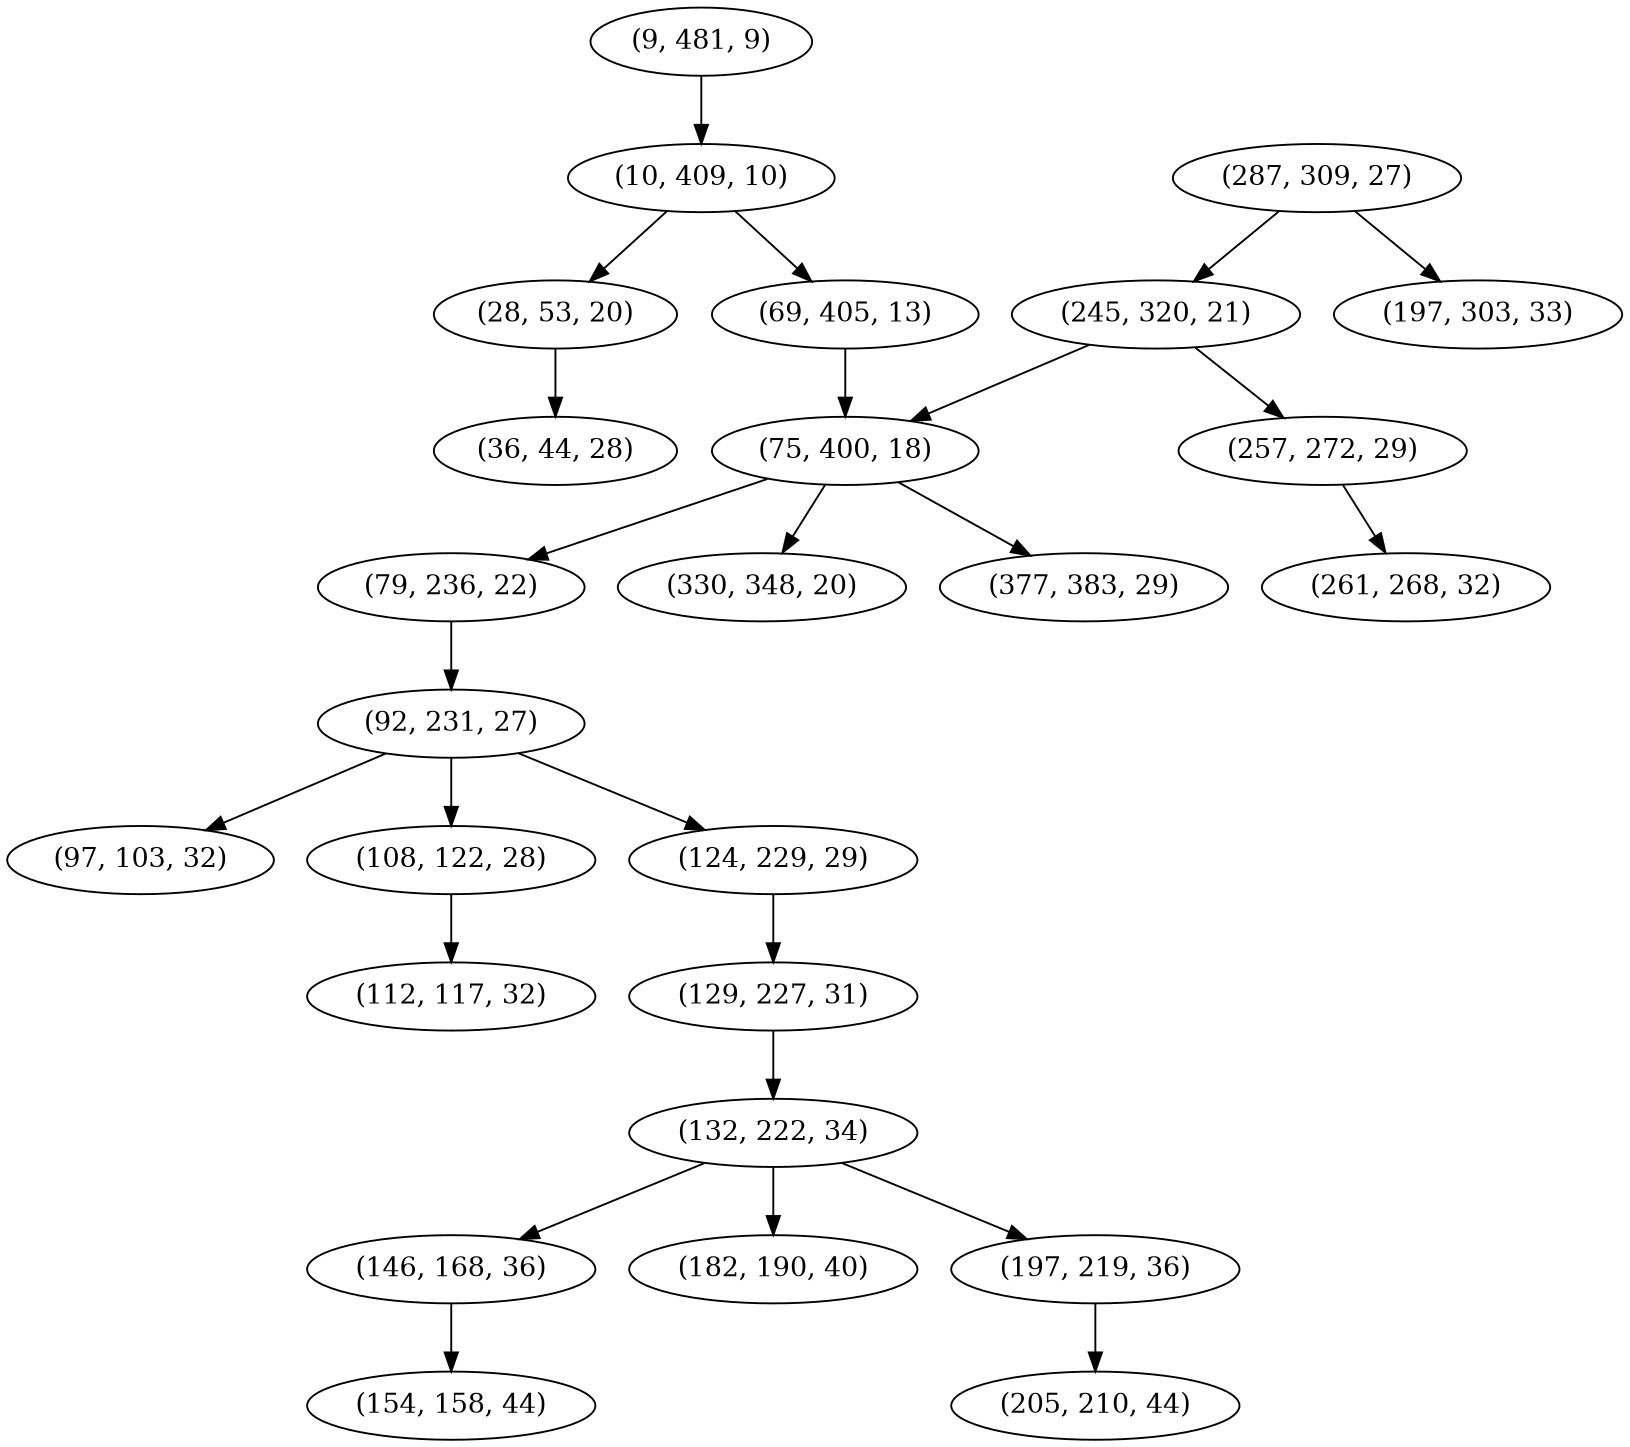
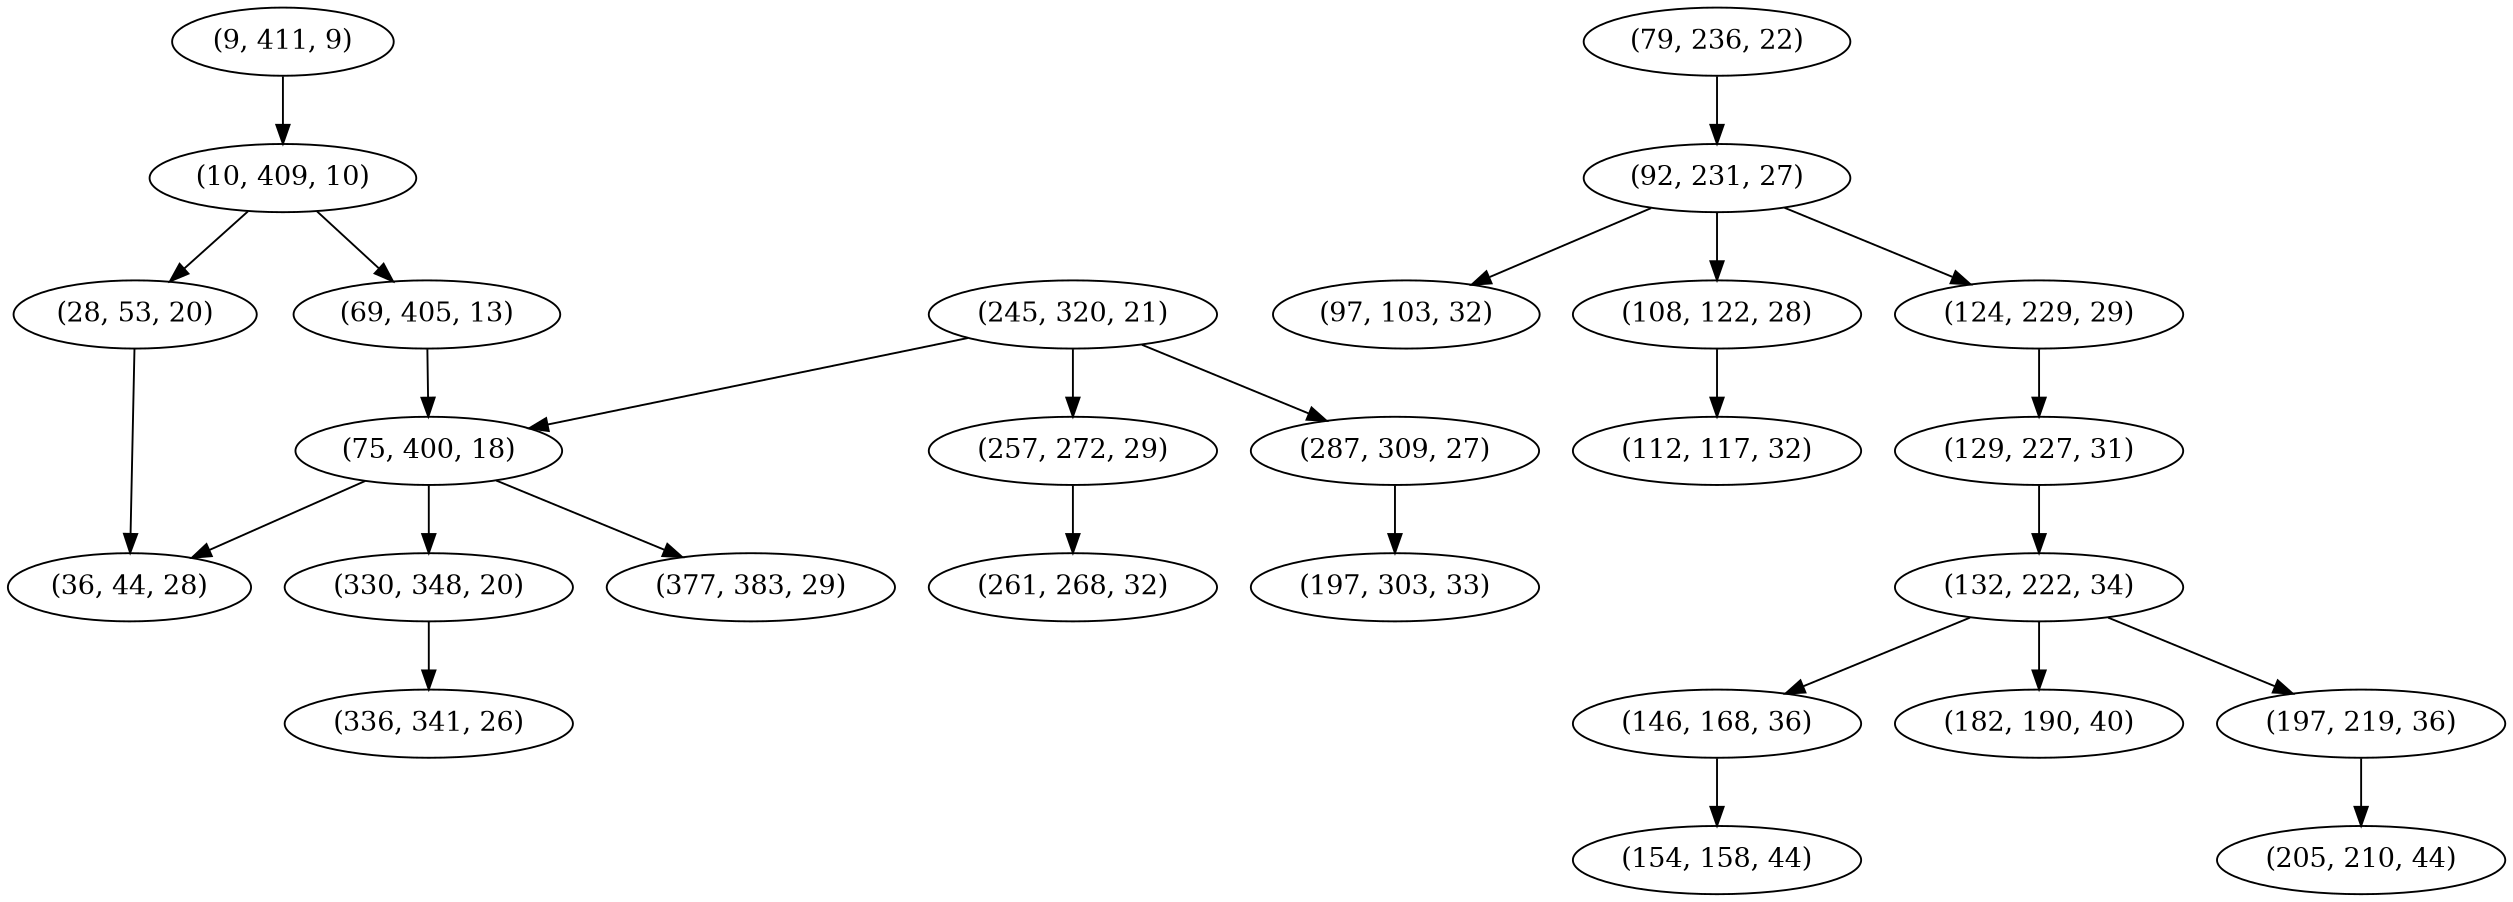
(701, 42) -> (283, 42)
(1244, 240) -> (1225, 379)
(657, 516) -> (287, 515)
none -> (429, 724)
